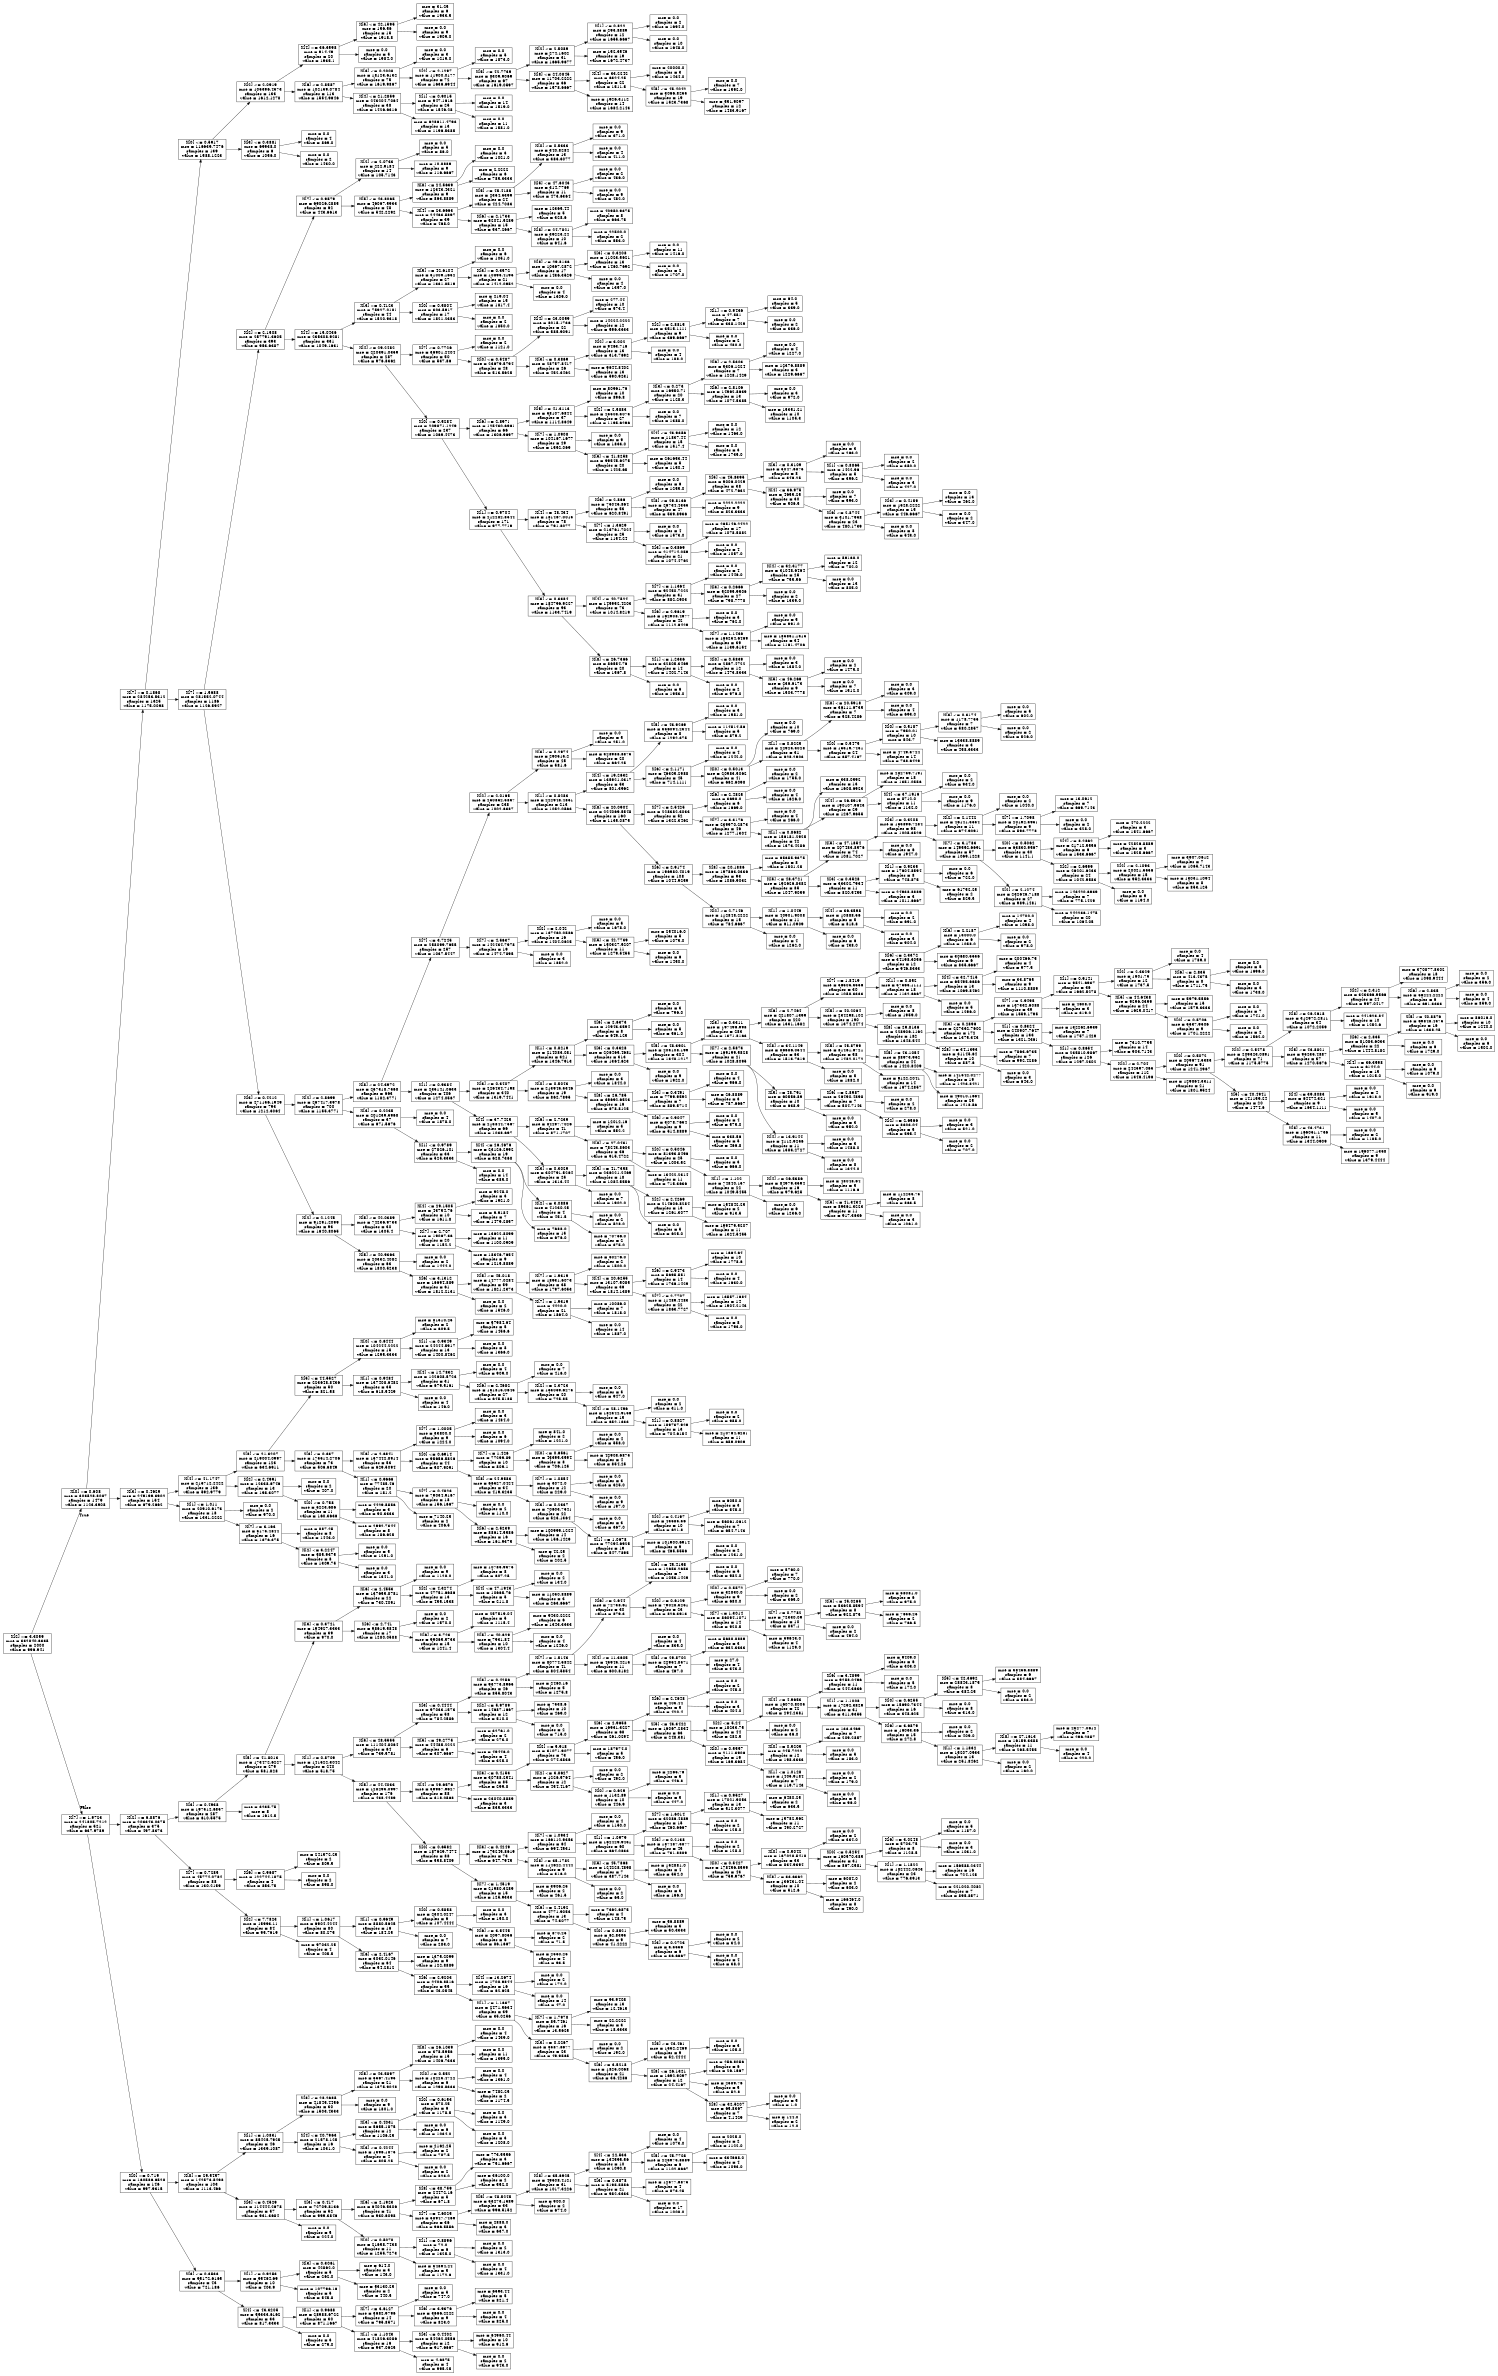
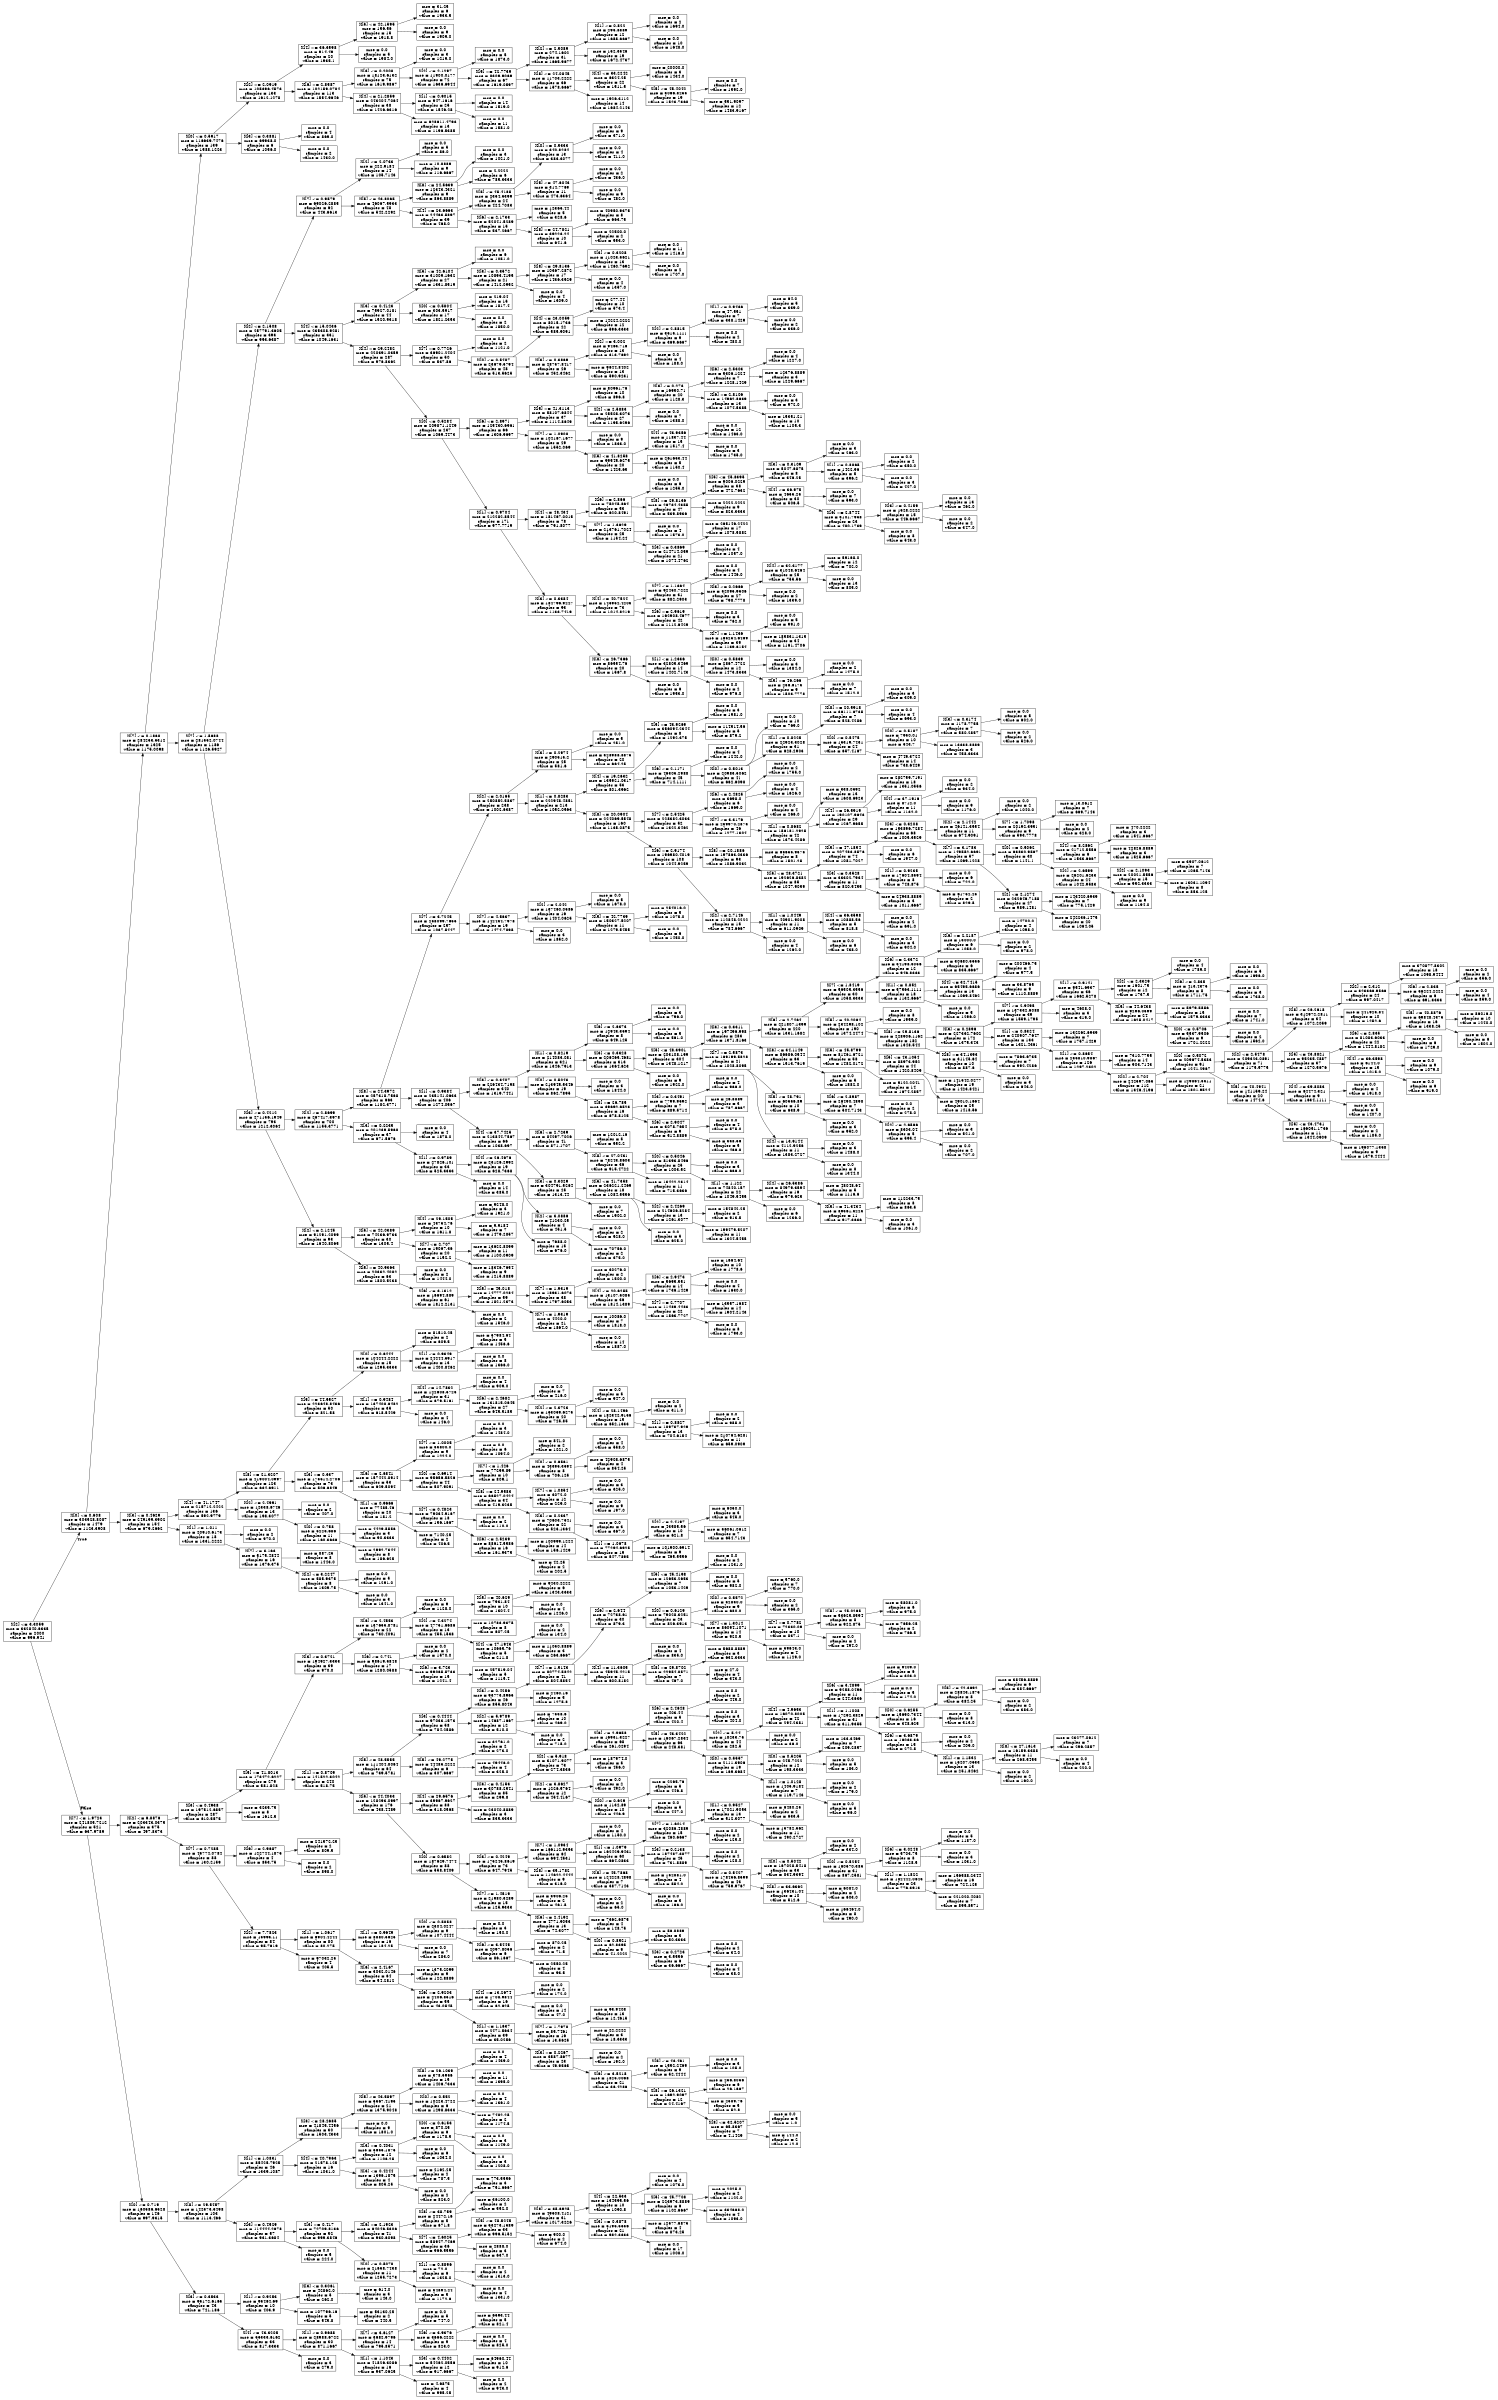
(465, 1642) -> (463, 1604)
(346, 2280) -> (347, 2317)
